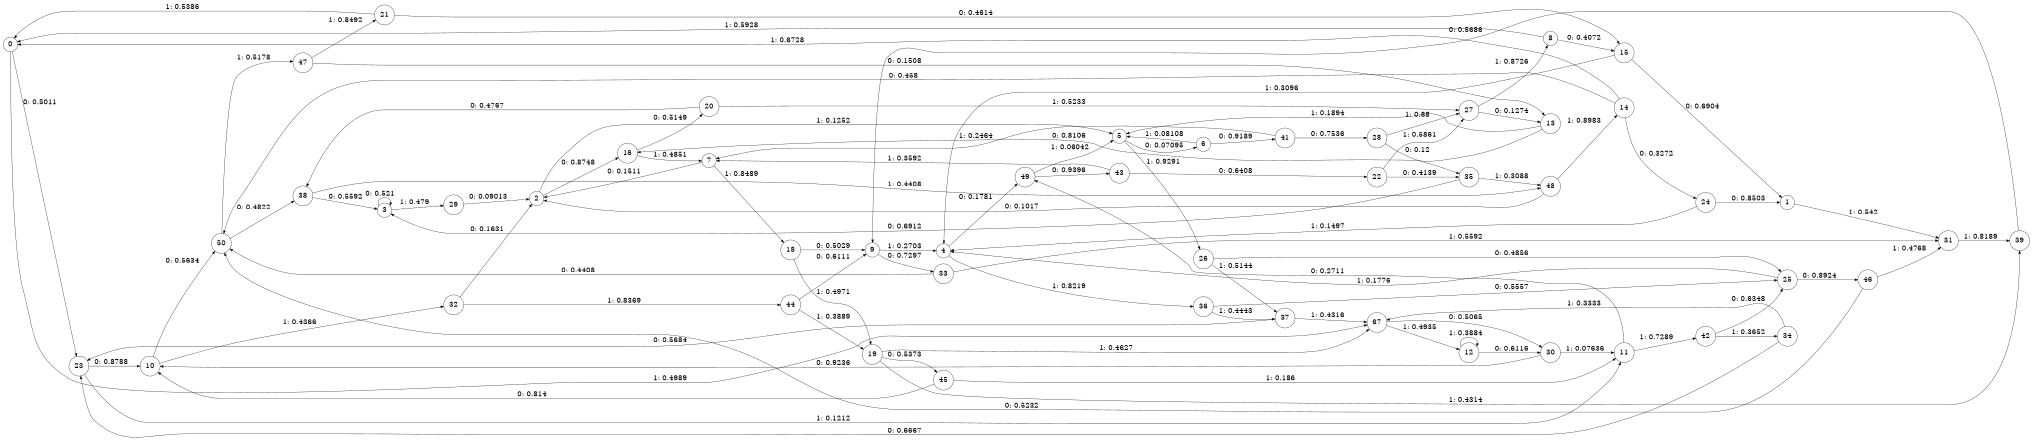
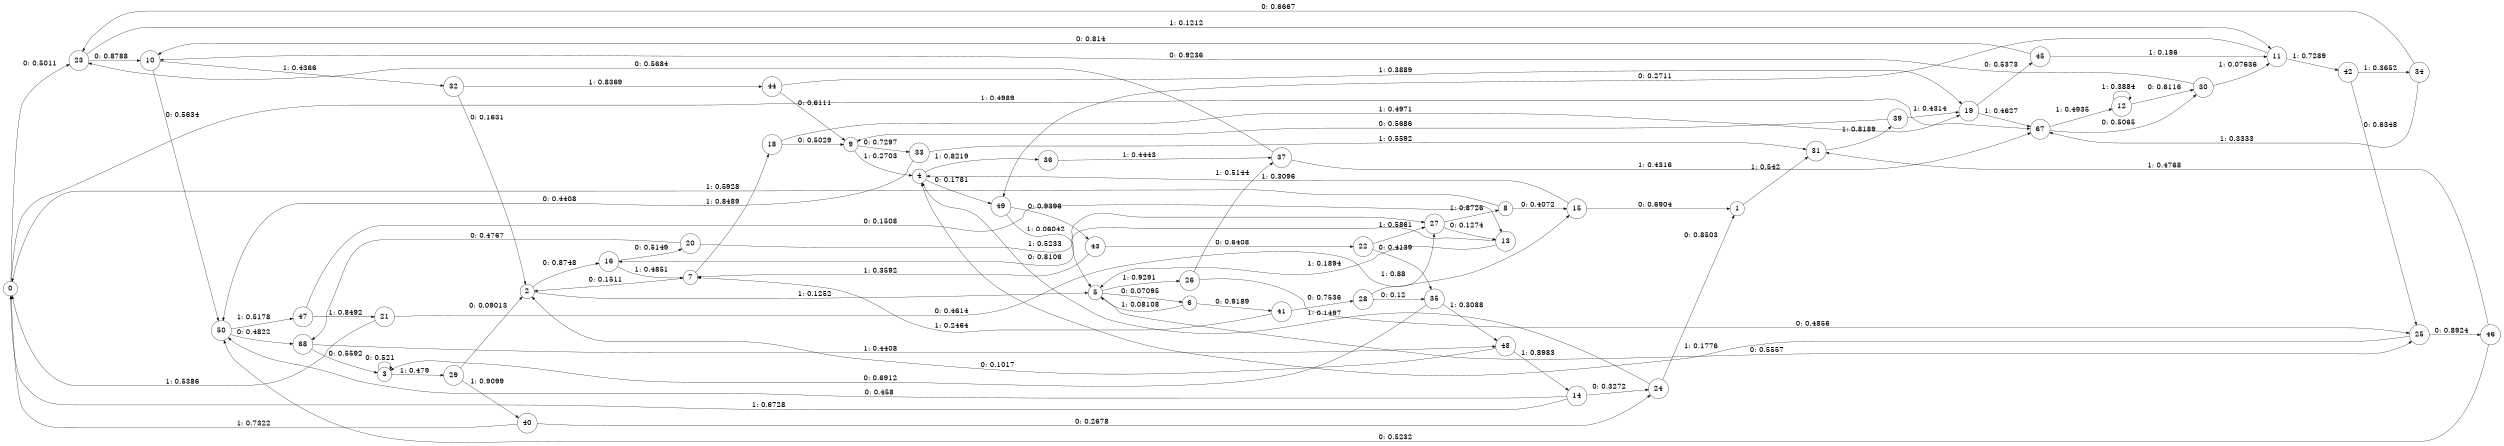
(303, 196) -> (303, 344)
(1494, 293) -> (1752, 355)
(1501, 404) -> (1932, 115)
none -> (527, 423)
